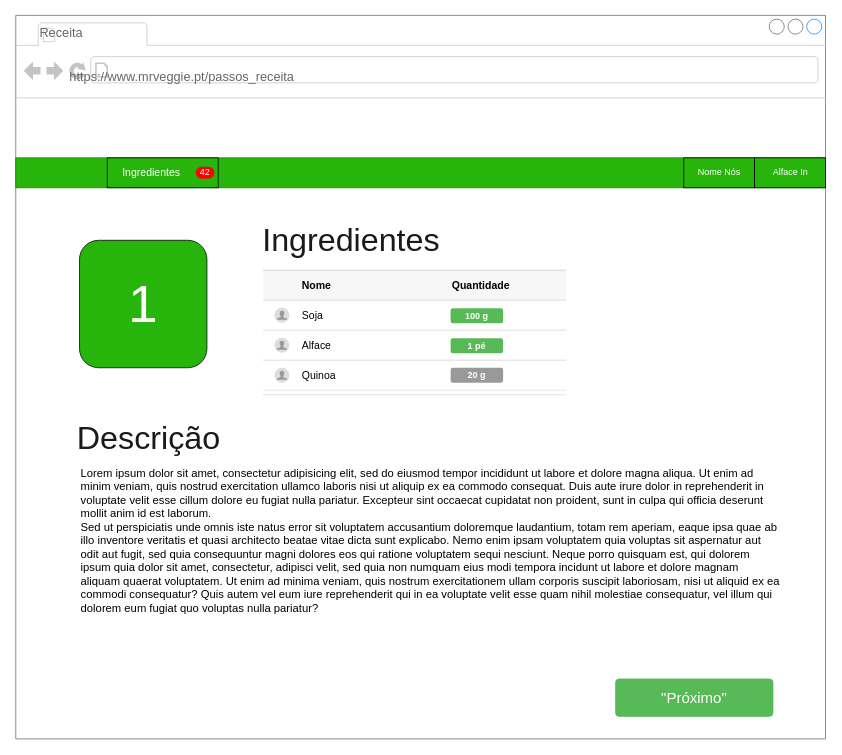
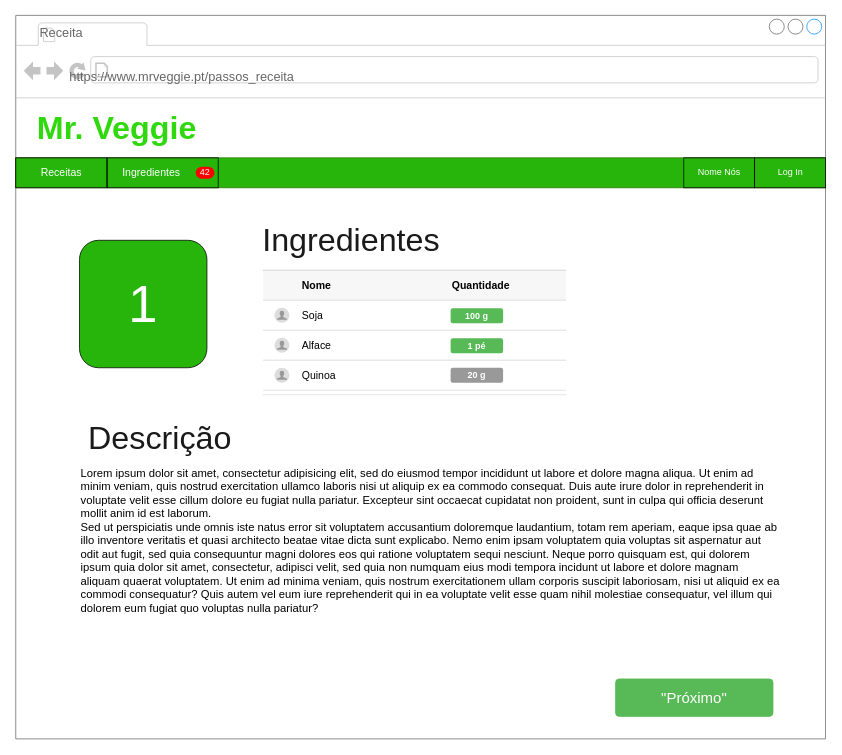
none -> (117, 128)
none -> (61, 173)
(791, 173) -> (791, 173)
(149, 438) -> (160, 438)
